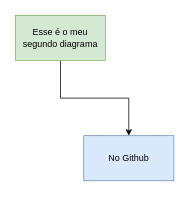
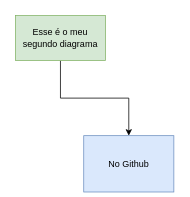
(129, 158) -> (129, 164)
